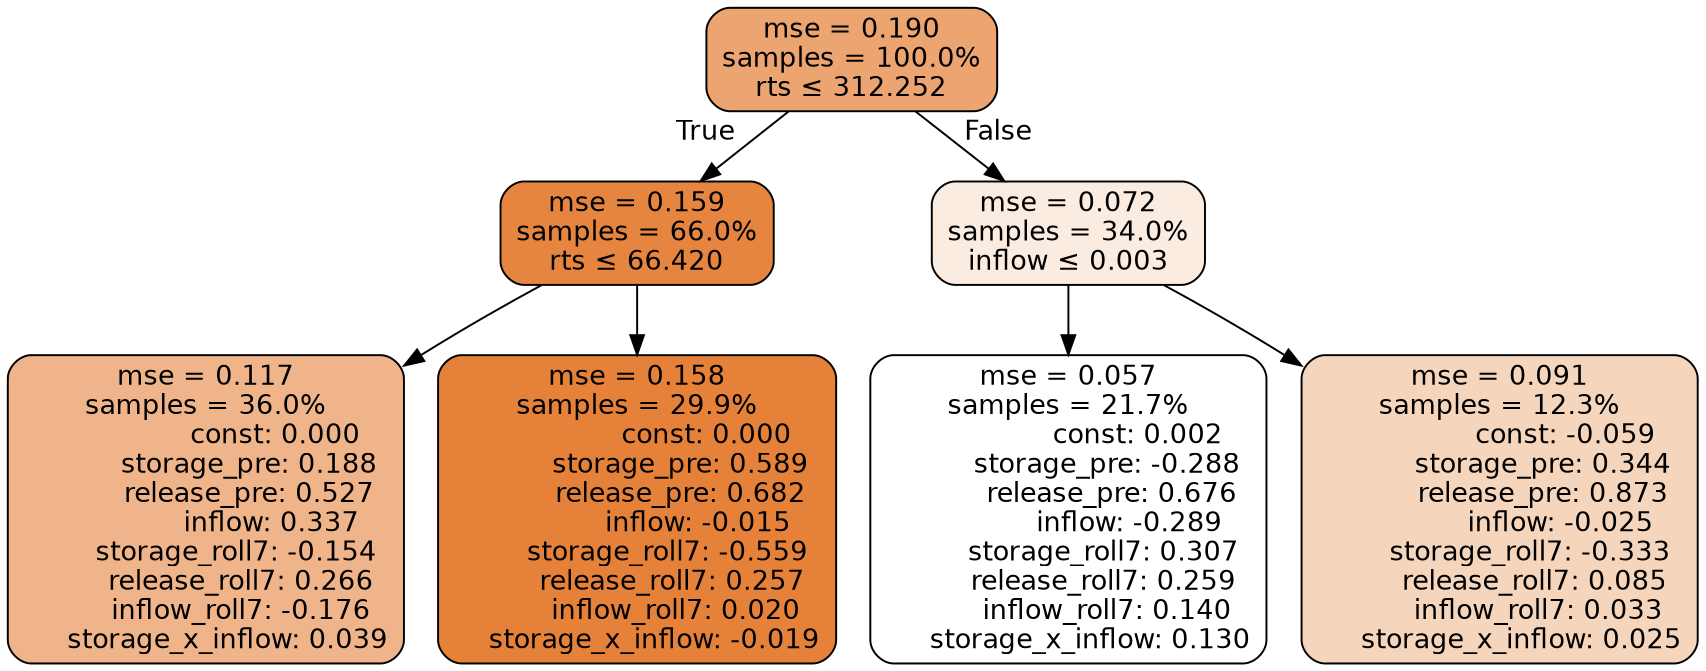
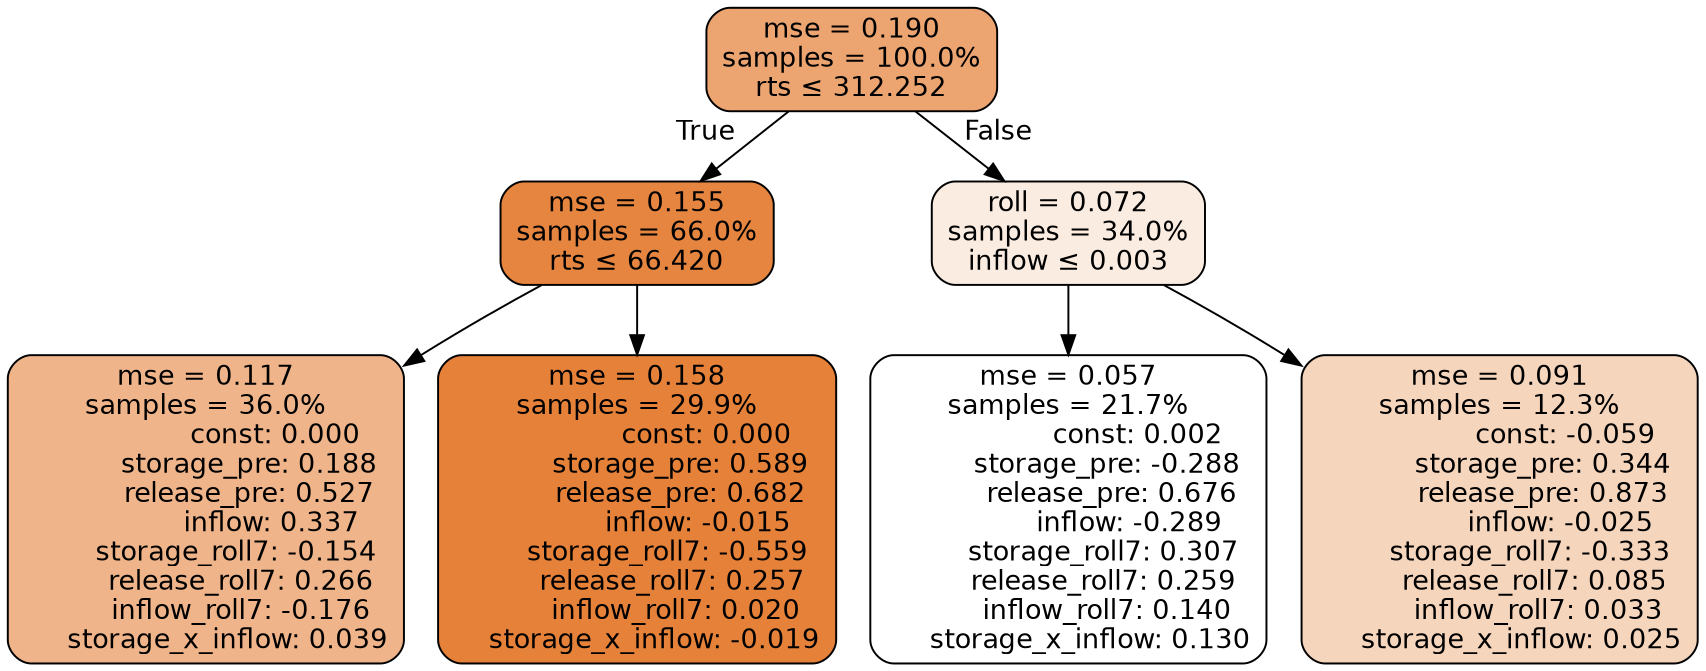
(637, 233) -> (637, 233)
(1068, 233) -> (1068, 233)
